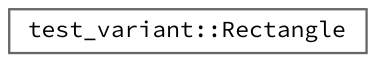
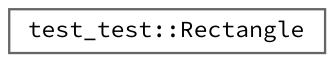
(188, 31) -> (167, 31)
